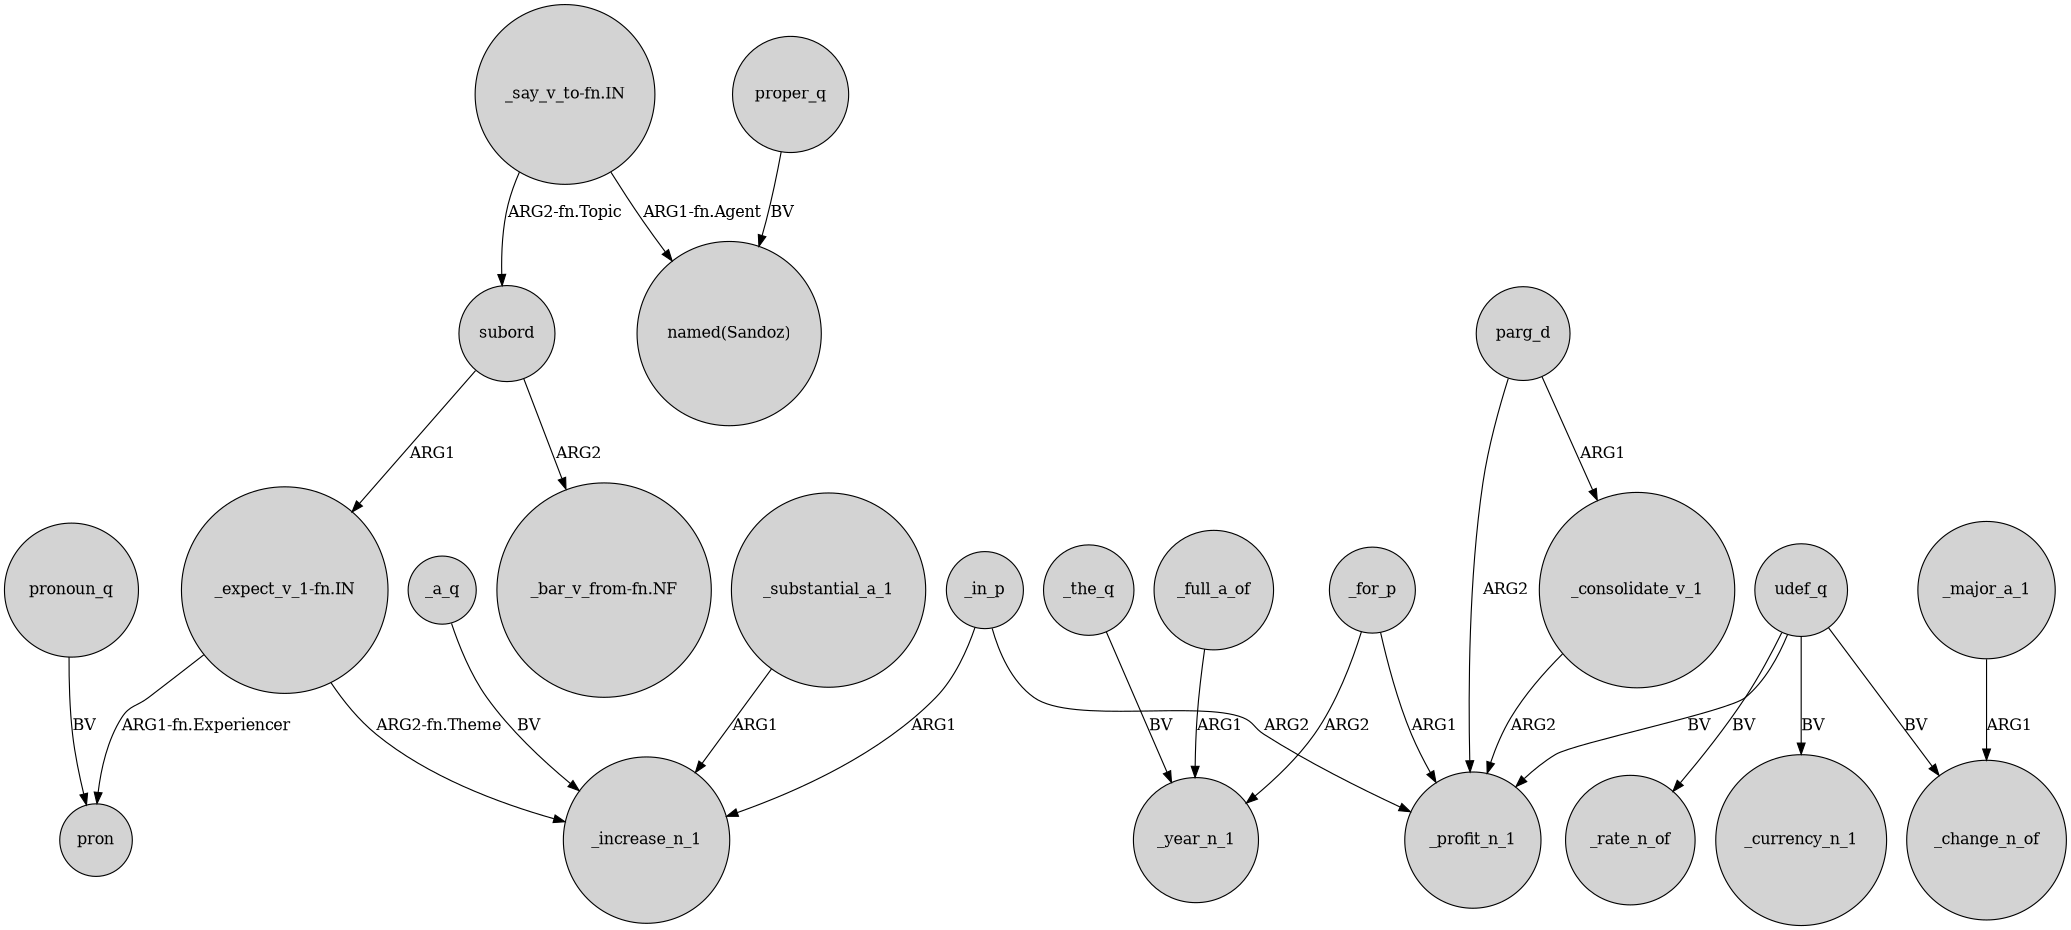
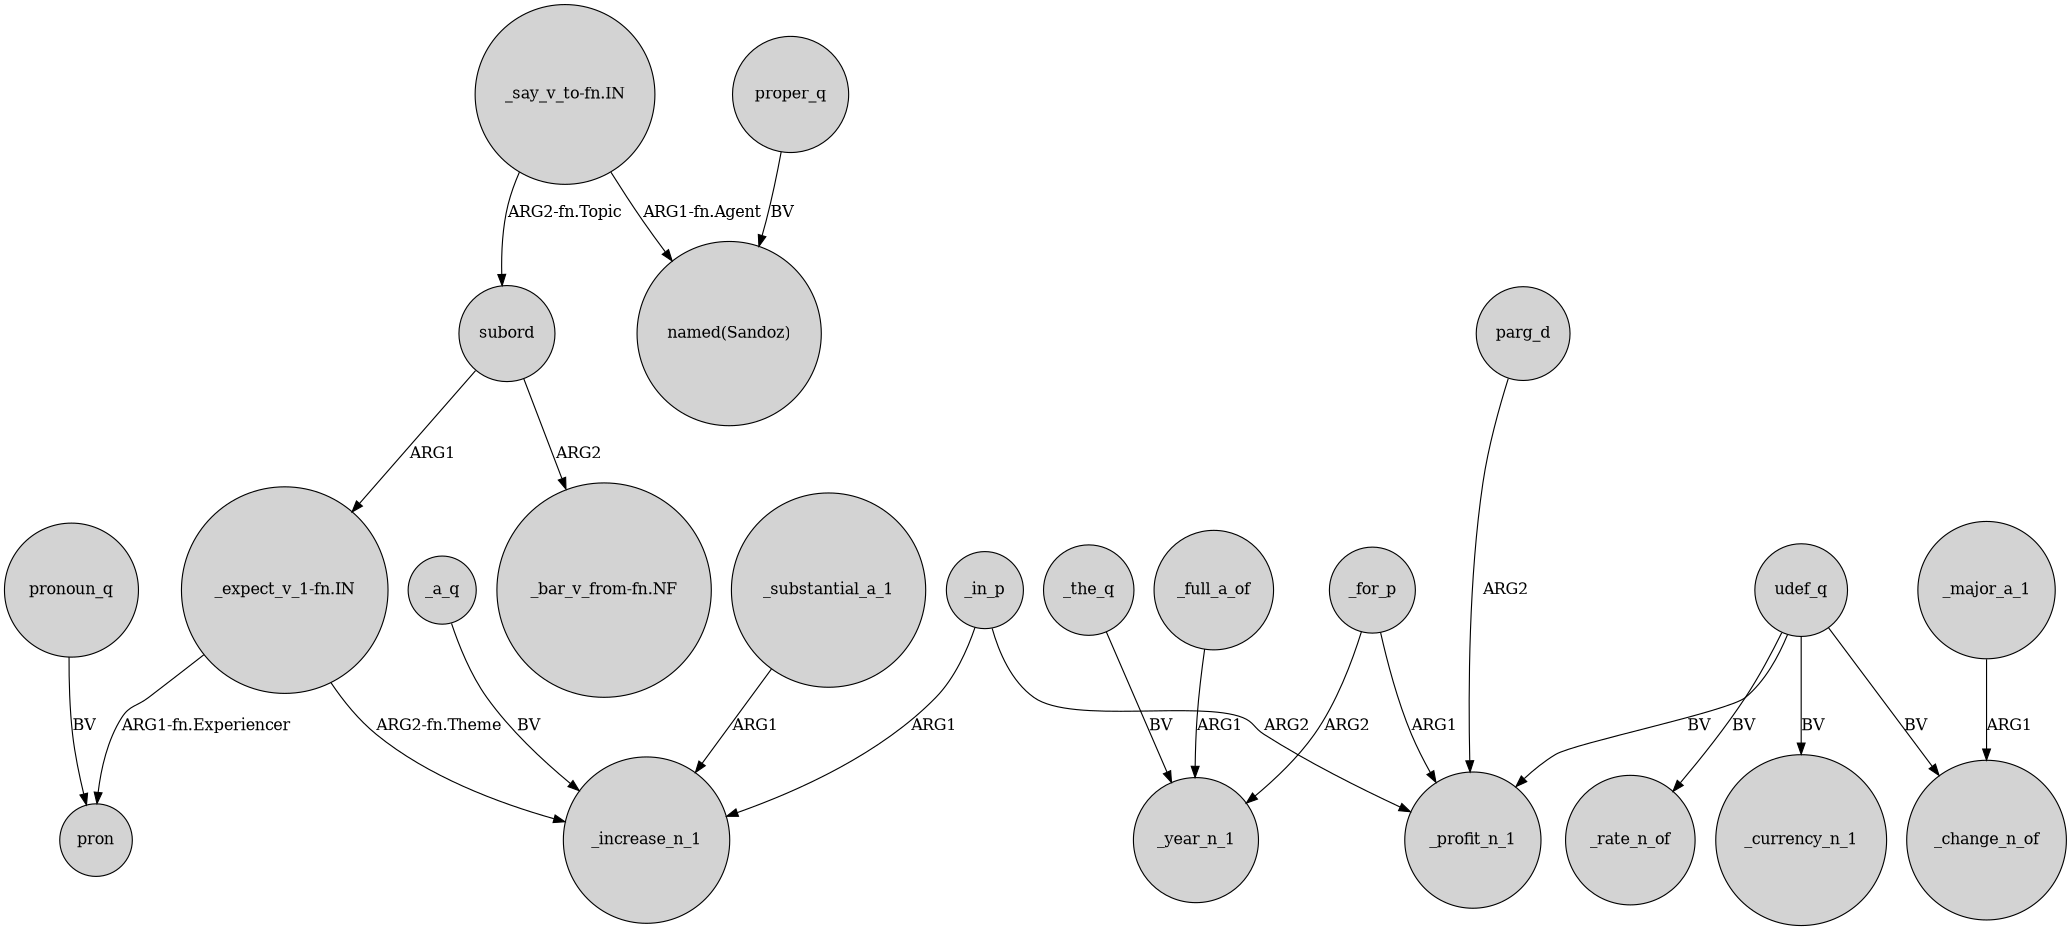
(1637, 590) -> none
